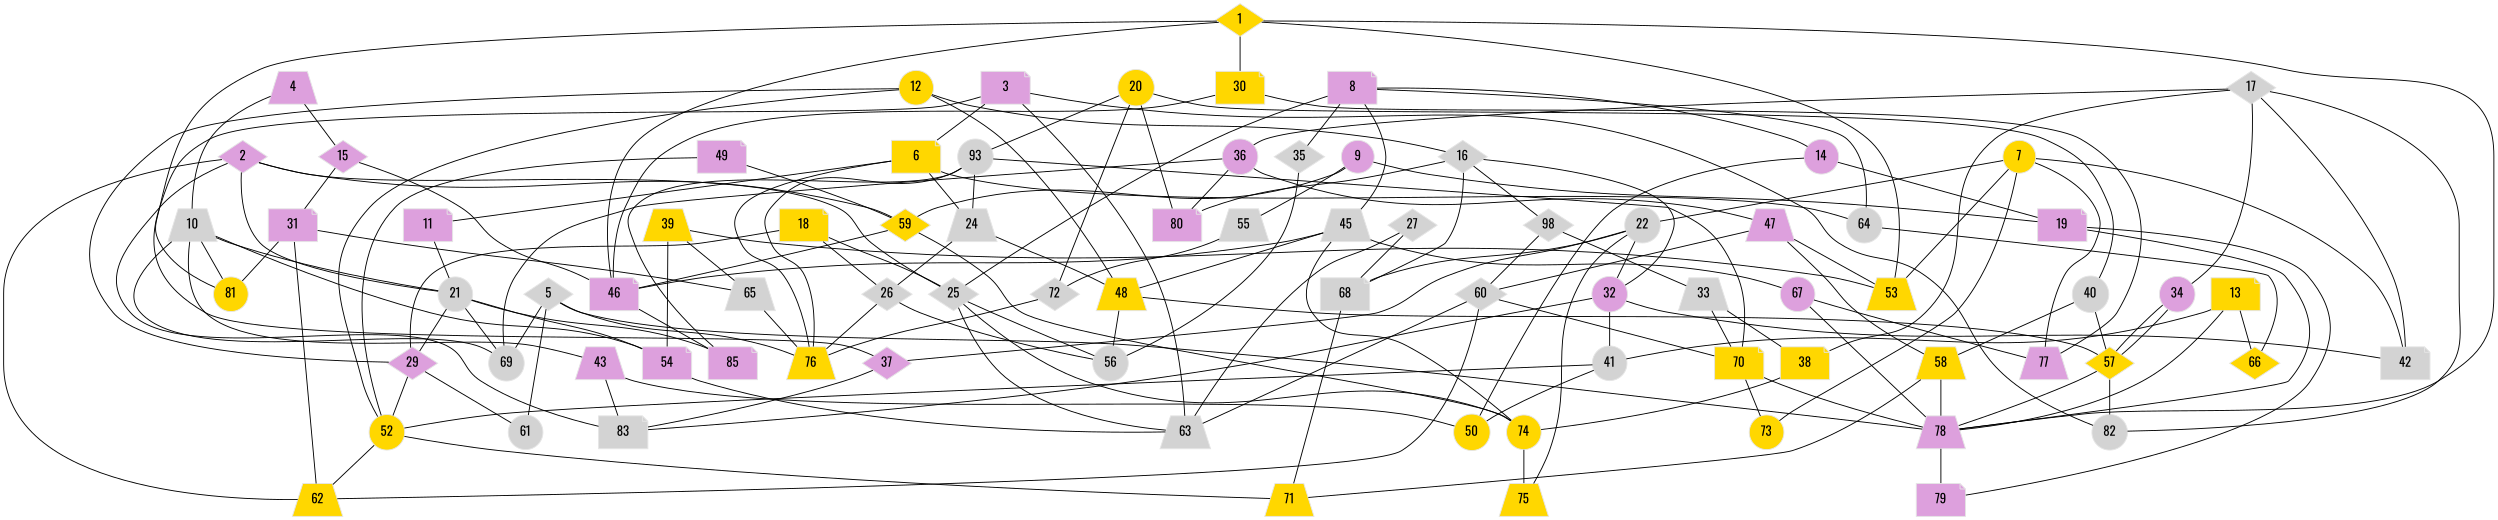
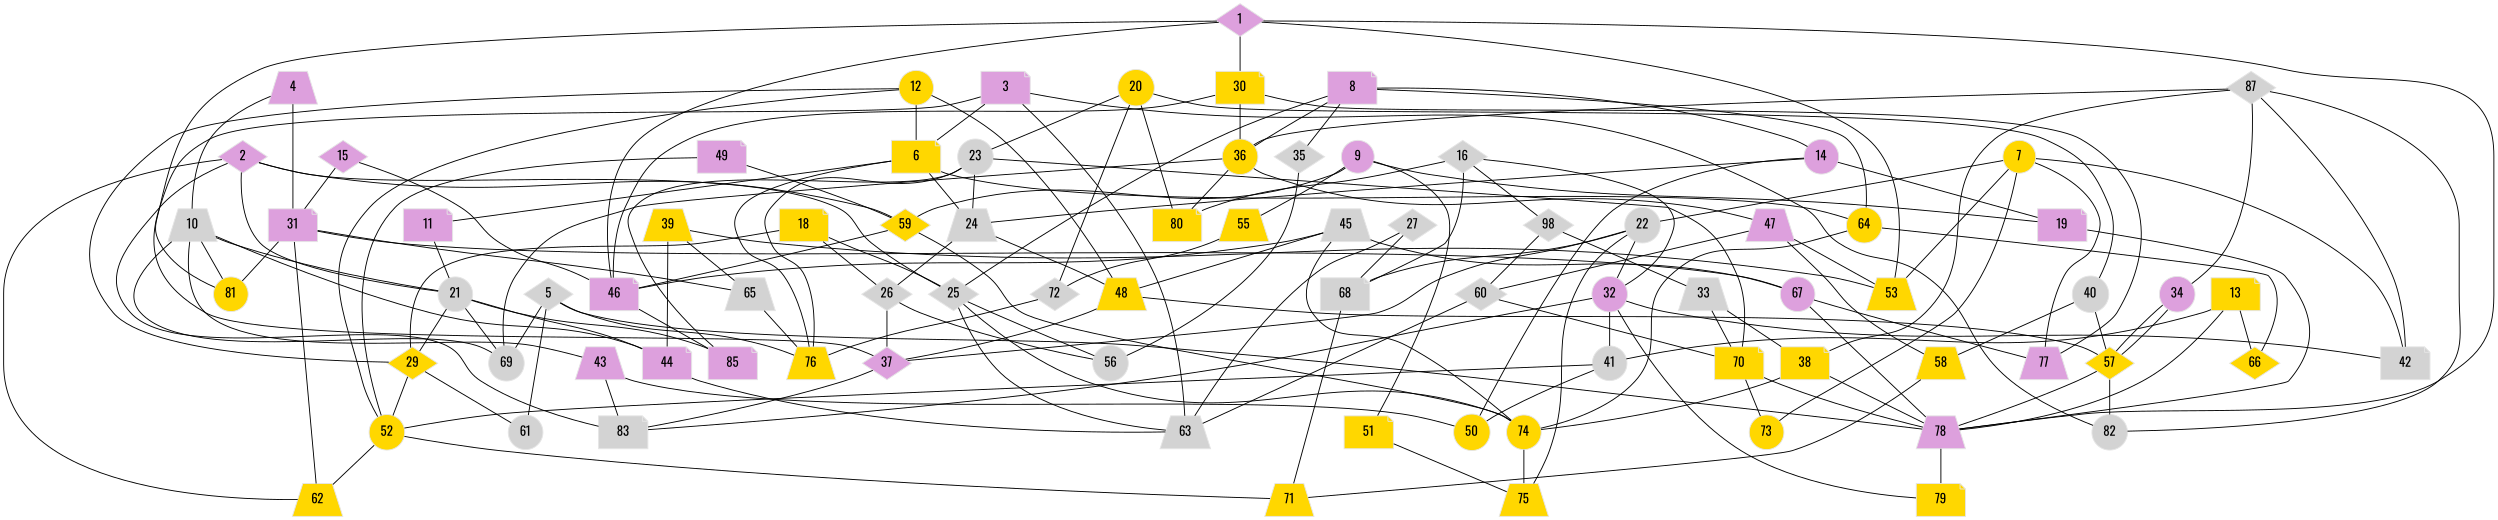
(1240, 20) -> (1240, 20)
(2251, 88) -> (2251, 88)
none -> (1240, 122)
(1188, 126) -> (916, 123)
(322, 128) -> (293, 156)
(975, 157) -> (975, 157)
(1240, 157) -> (1240, 157)
(1386, 158) -> (1291, 124)
none -> (1438, 184)
(1177, 225) -> (1177, 225)
(1244, 225) -> (1244, 225)
(1864, 225) -> (1864, 225)
none -> (720, 254)
none -> (1659, 289)
(852, 327) -> (887, 329)
(1116, 328) -> (1017, 335)
(412, 363) -> (412, 363)
(667, 363) -> (667, 363)
(2302, 389) -> (1739, 449)
(1941, 398) -> (1877, 400)
none -> (1369, 432)
(1014, 481) -> none
(1941, 500) -> (1941, 500)
